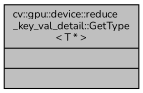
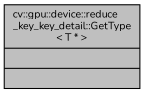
(72, 26) -> (72, 26)
